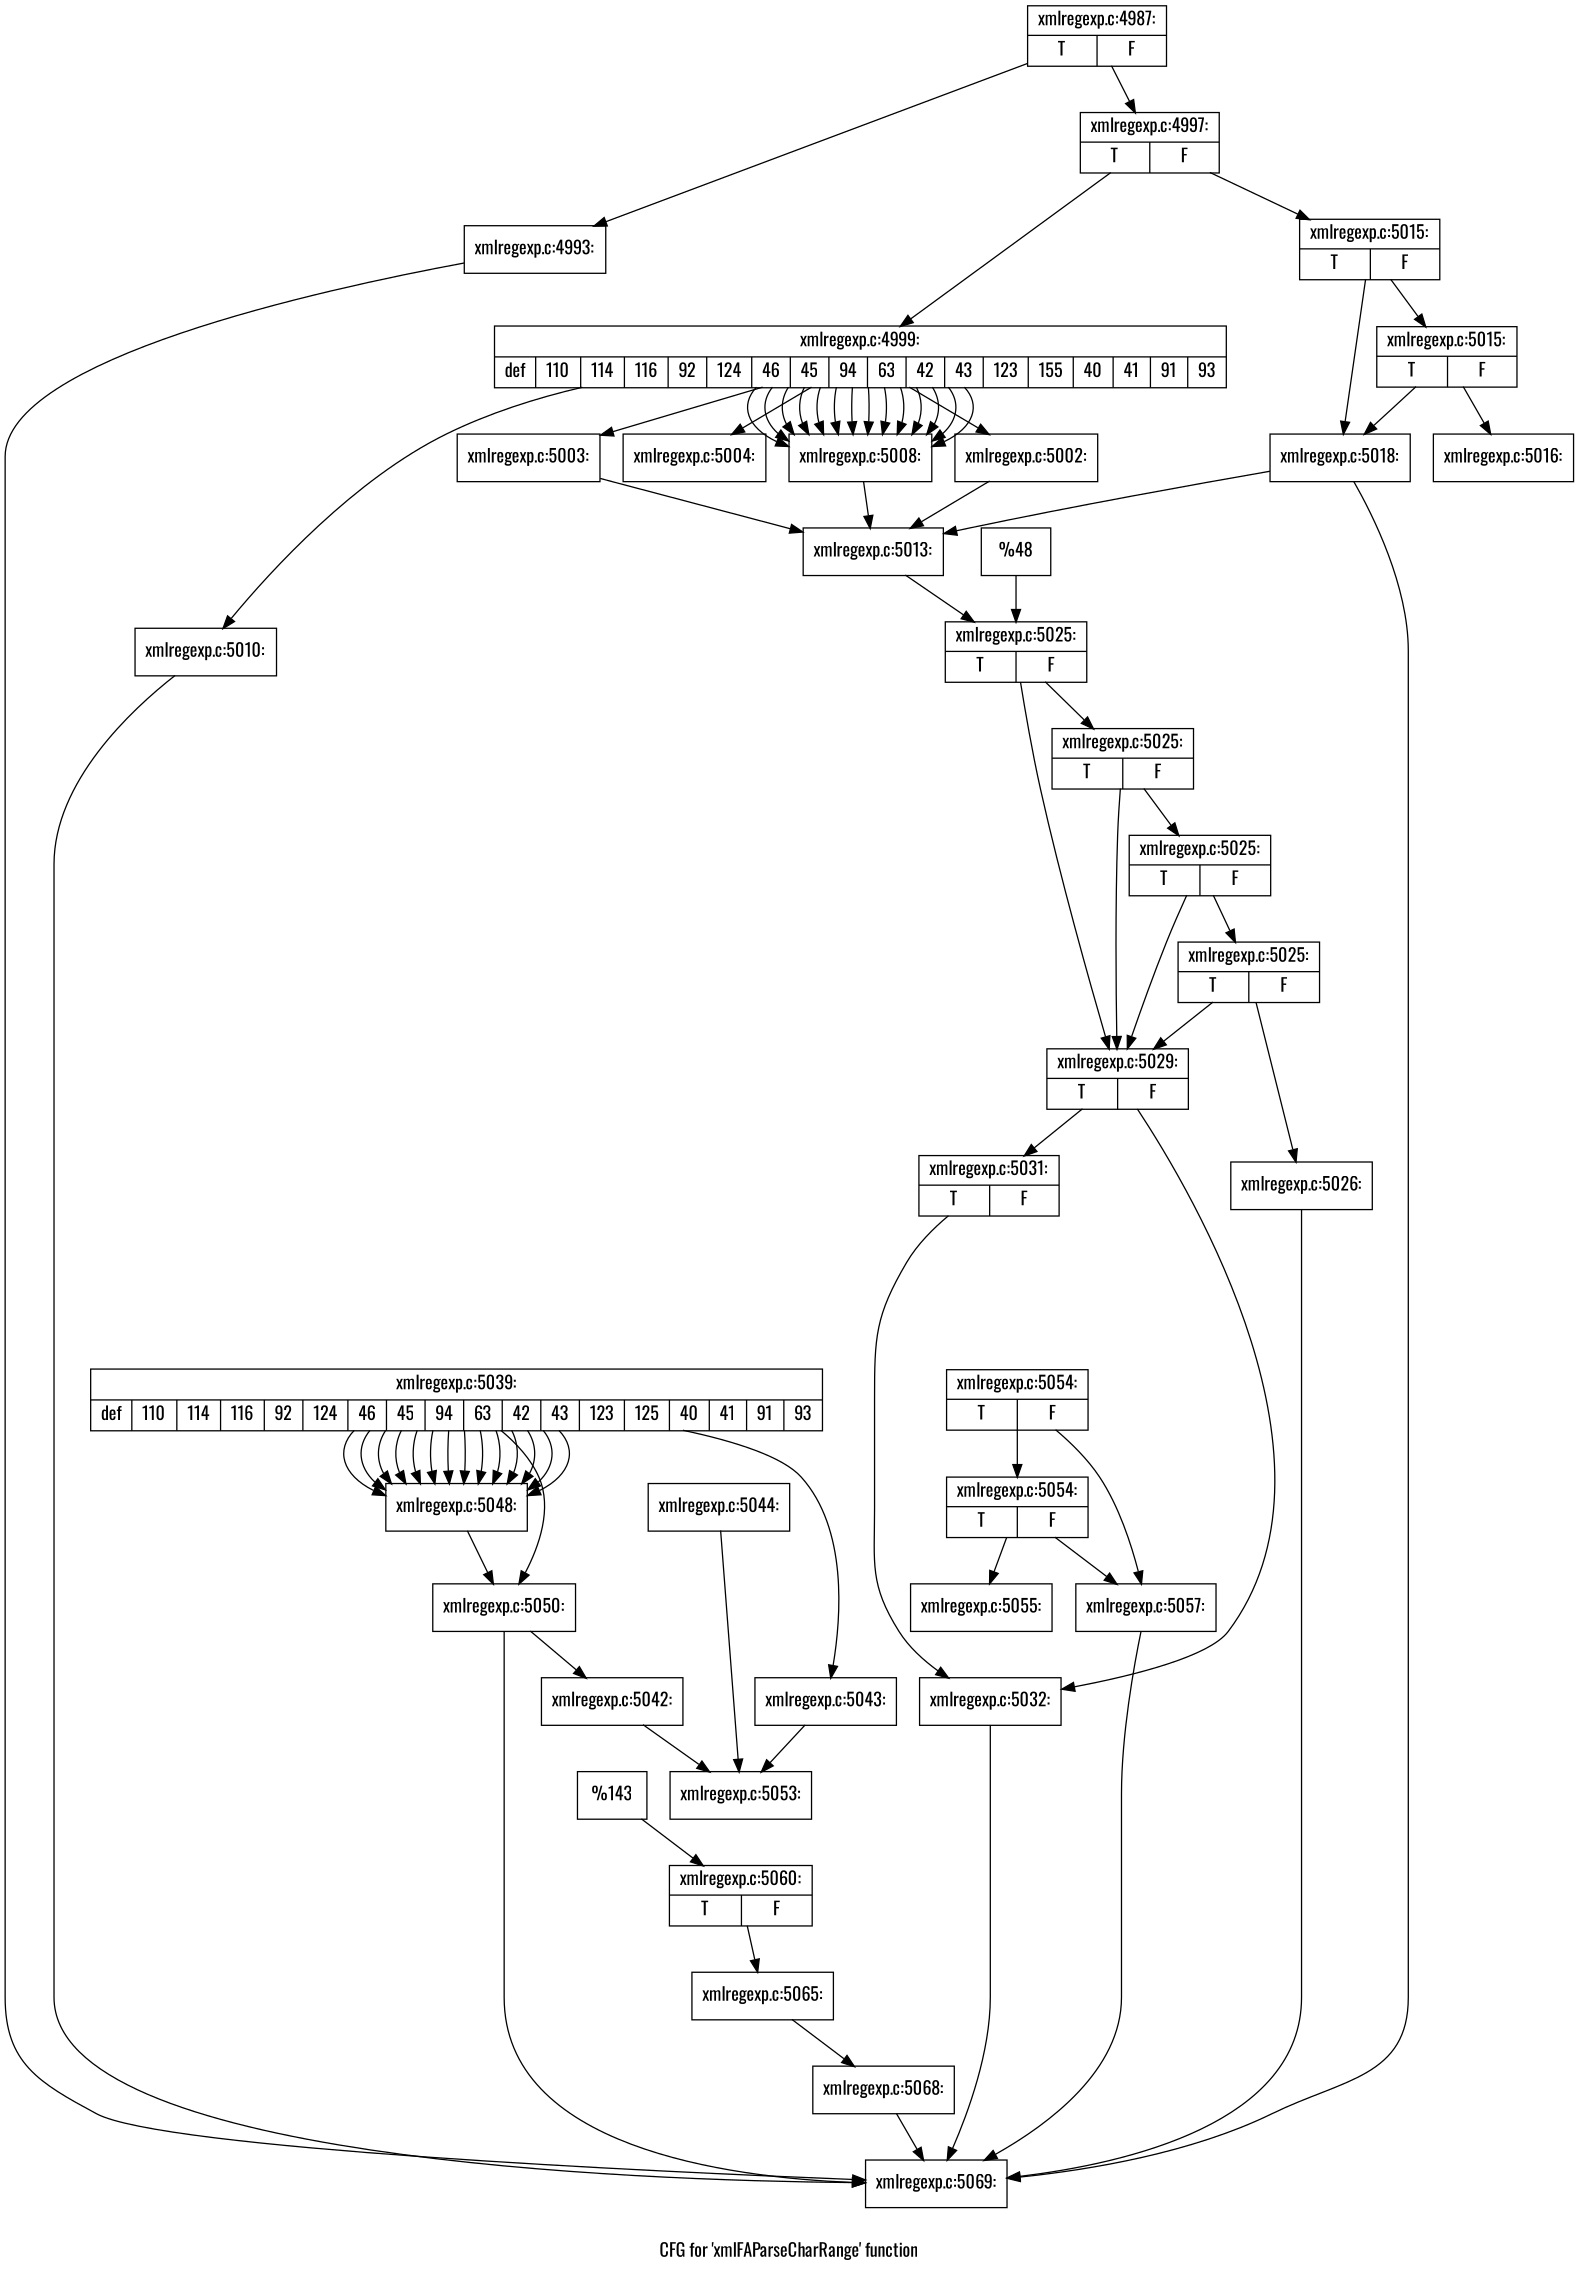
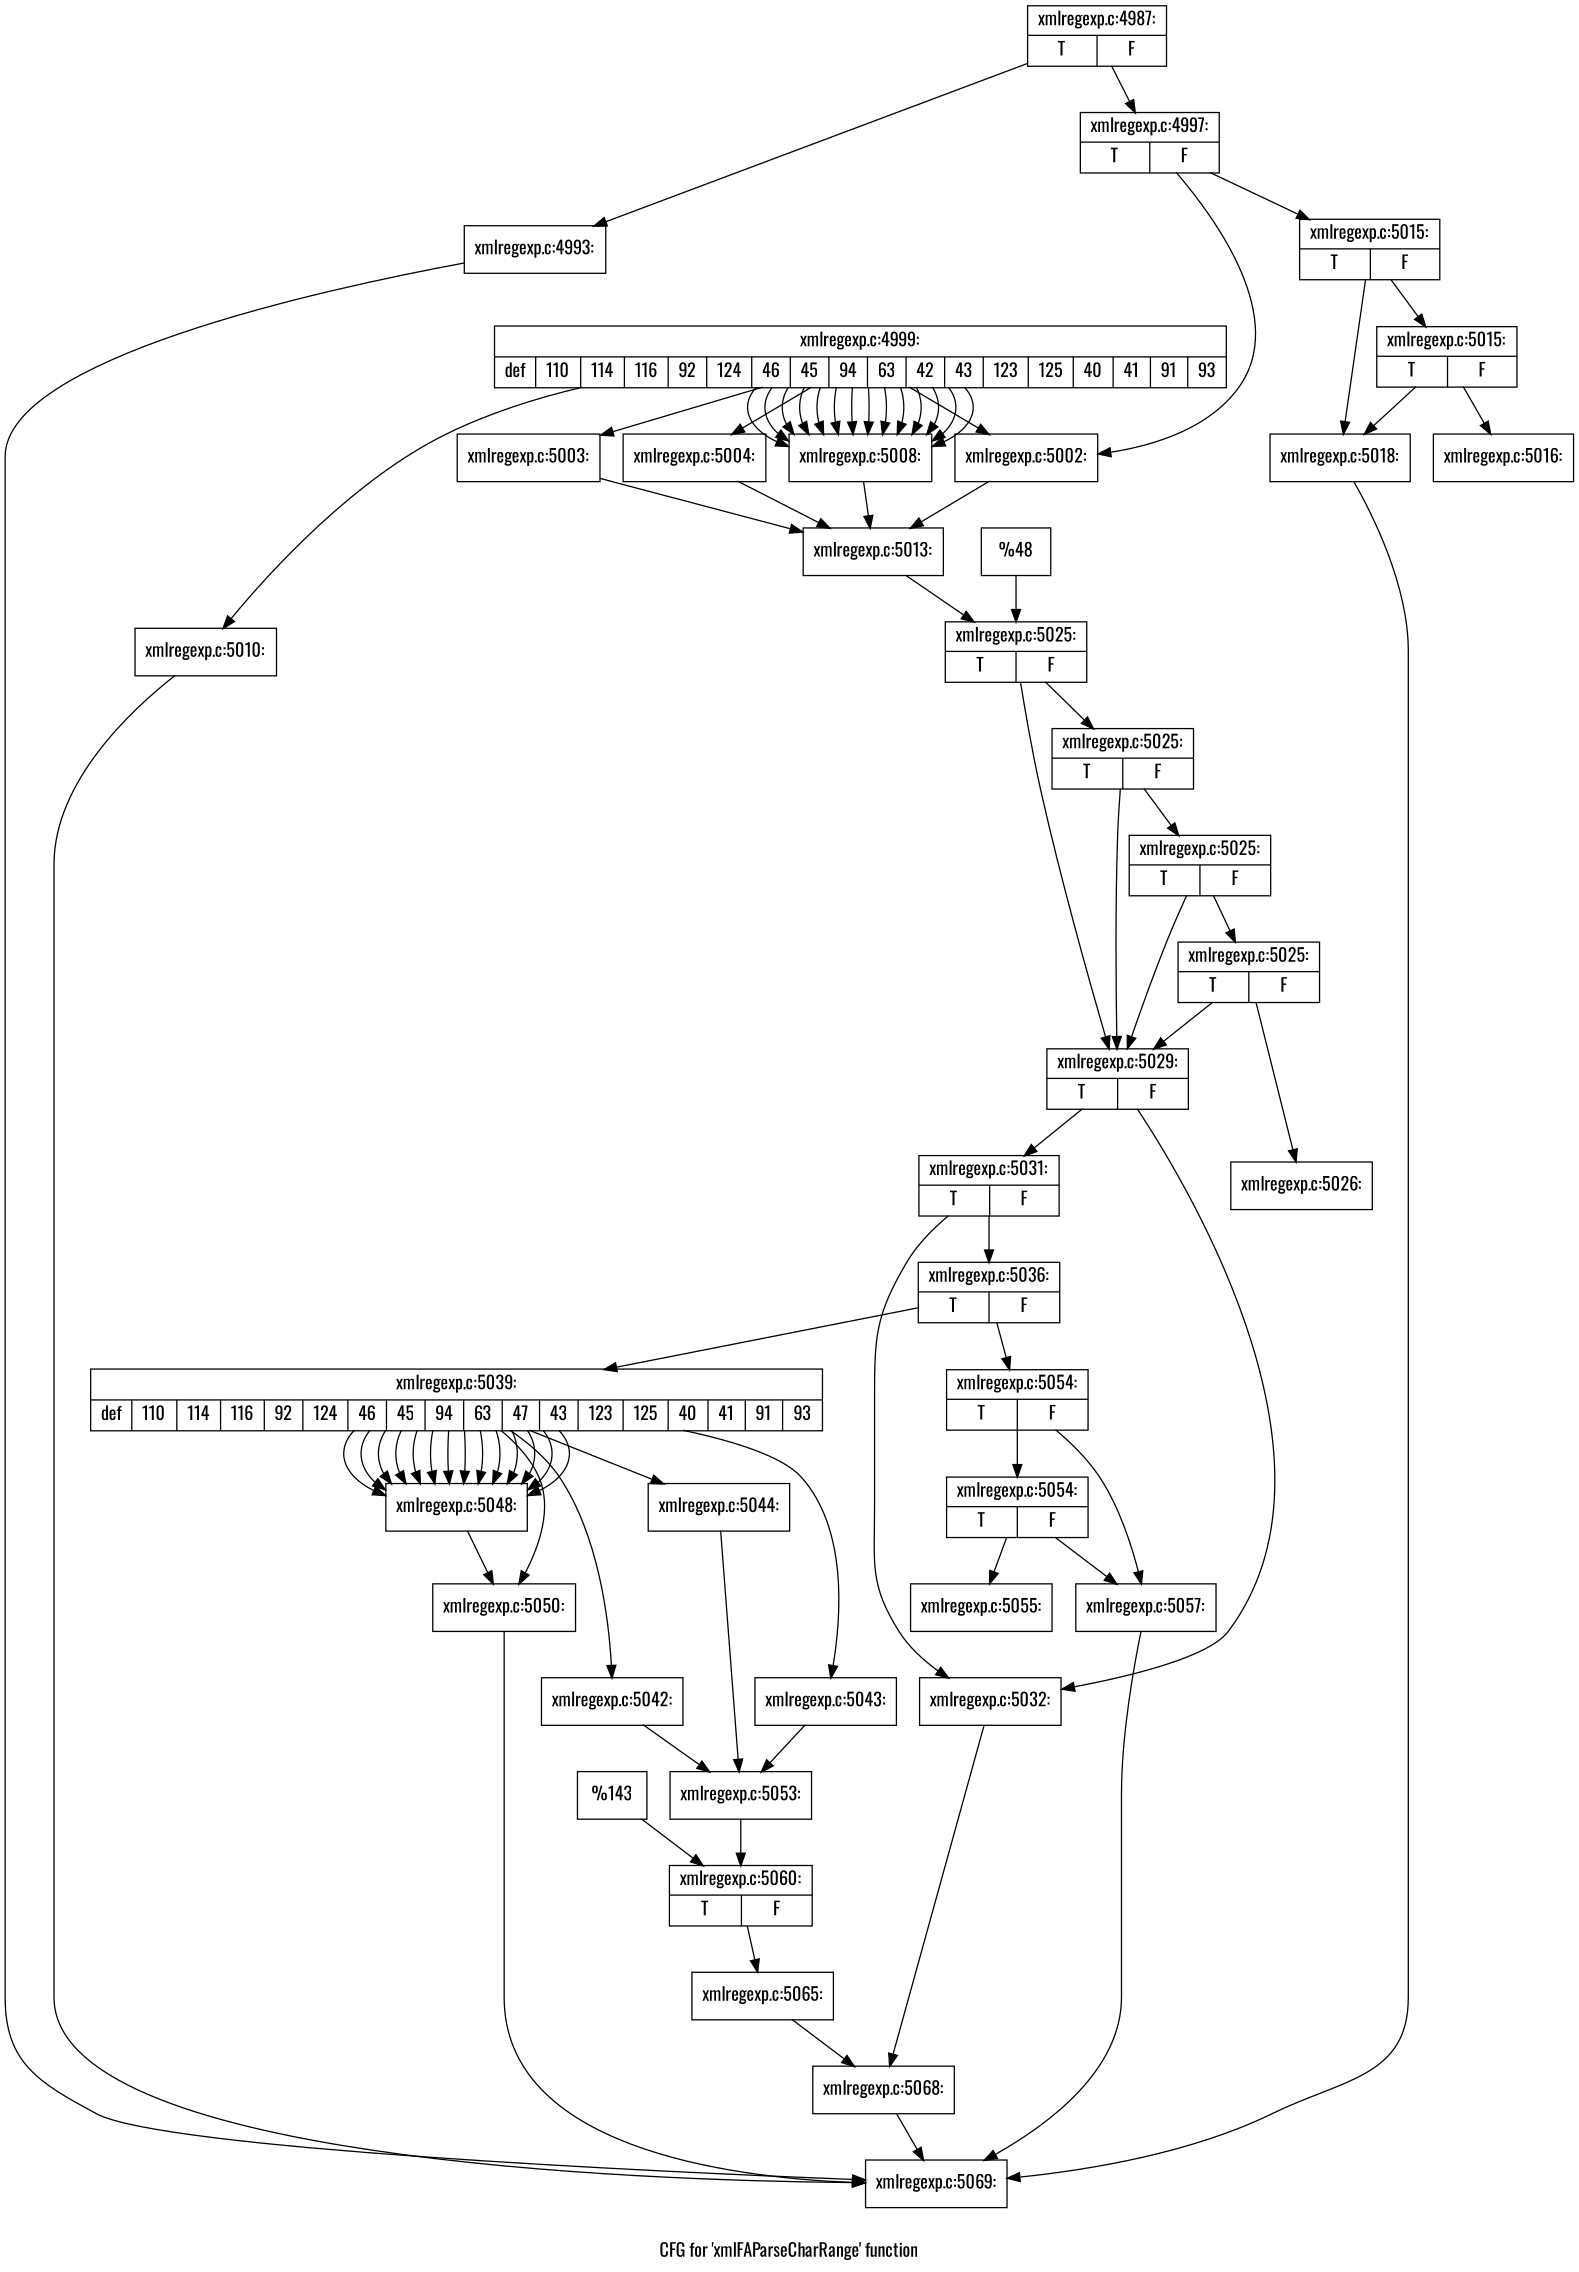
(1011, 246) -> (1254, 344)
(1051, 372) -> (1051, 372)
(1113, 500) -> (778, 502)
none -> (989, 1293)
(522, 1415) -> (521, 1415)
none -> (590, 1455)
(553, 1650) -> (587, 1535)
(1302, 1785) -> none
none -> (741, 1836)
(990, 1940) -> (939, 1890)
